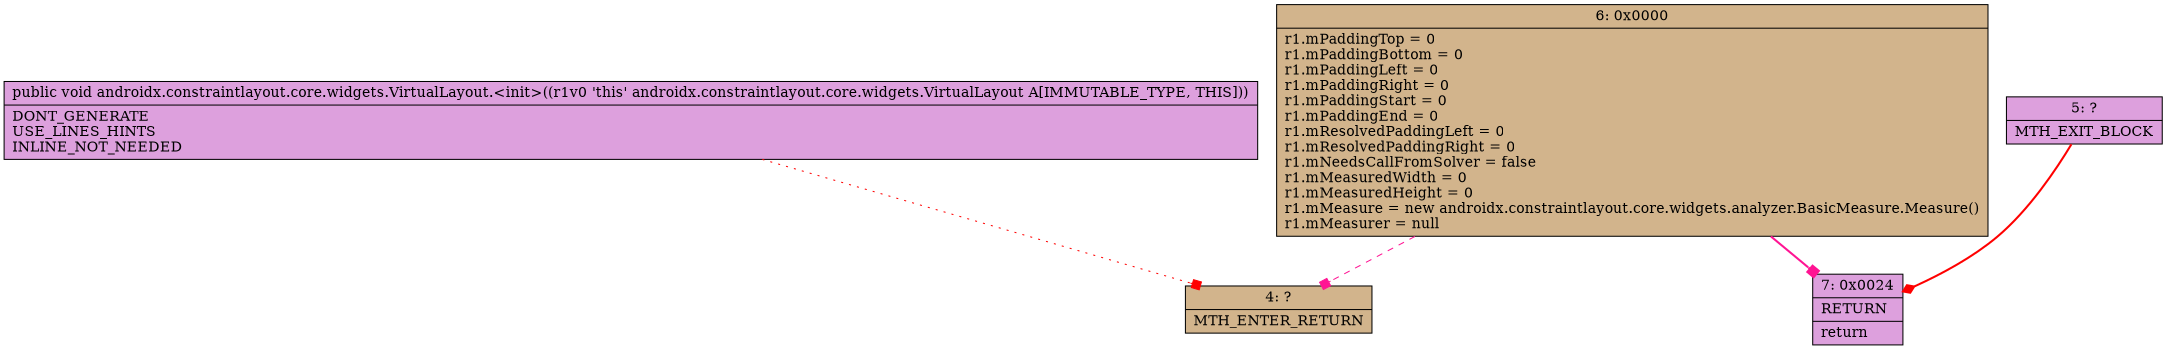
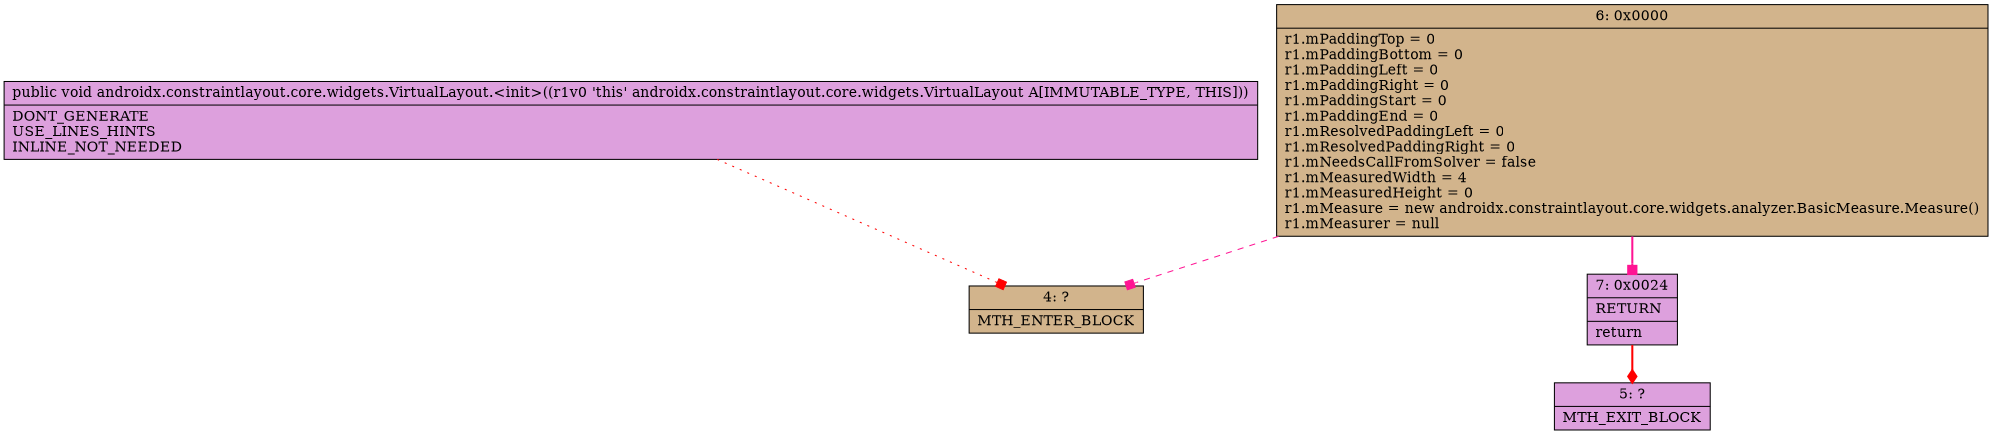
(1376, 178) -> (1376, 178)
(2005, 229) -> (1632, 358)
(1279, 321) -> (1056, 321)
